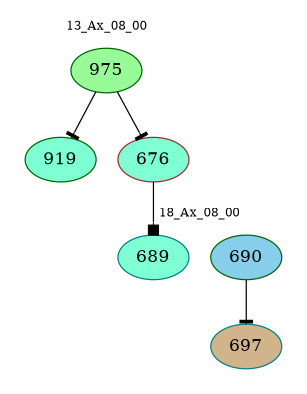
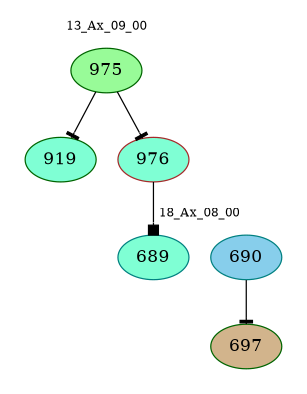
(107, 27) -> (107, 27)
(153, 160) -> (153, 160)
(246, 257) -> (246, 257)
(246, 346) -> (246, 346)
